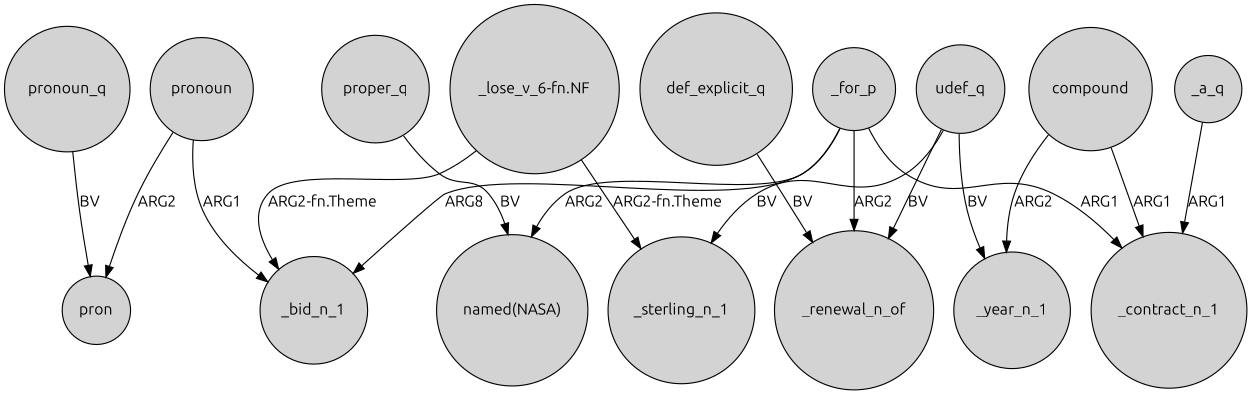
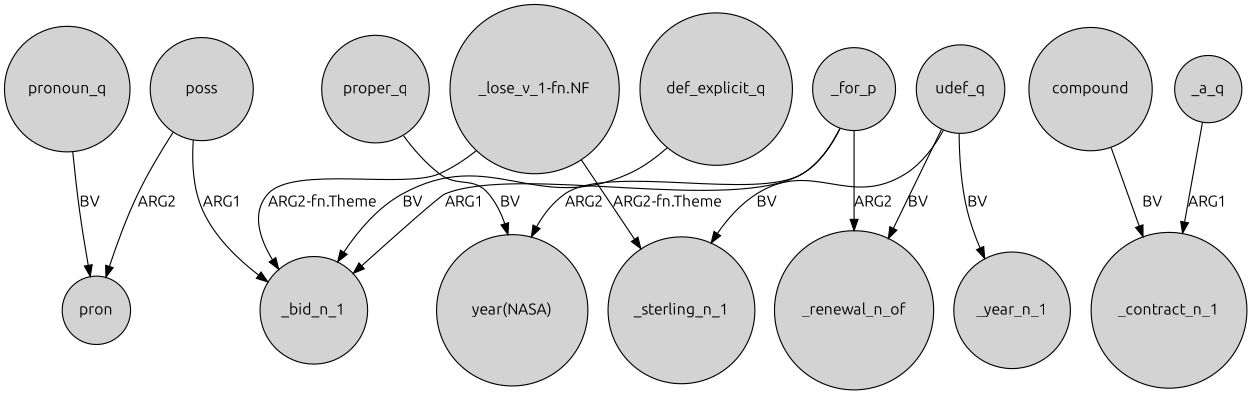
(202, 89) -> (202, 89)
(535, 89) -> (535, 89)
(1022, 176) -> none
(987, 185) -> none
(782, 193) -> (488, 177)
(465, 202) -> (465, 202)
(1153, 202) -> (1153, 202)
(512, 310) -> (512, 310)
